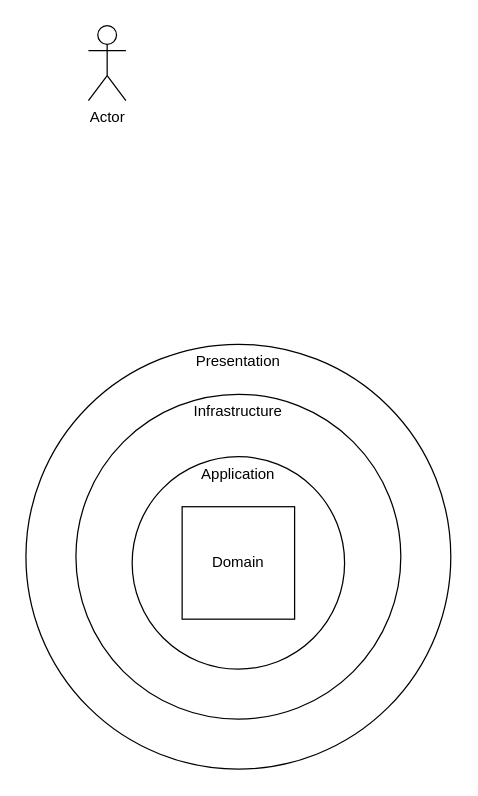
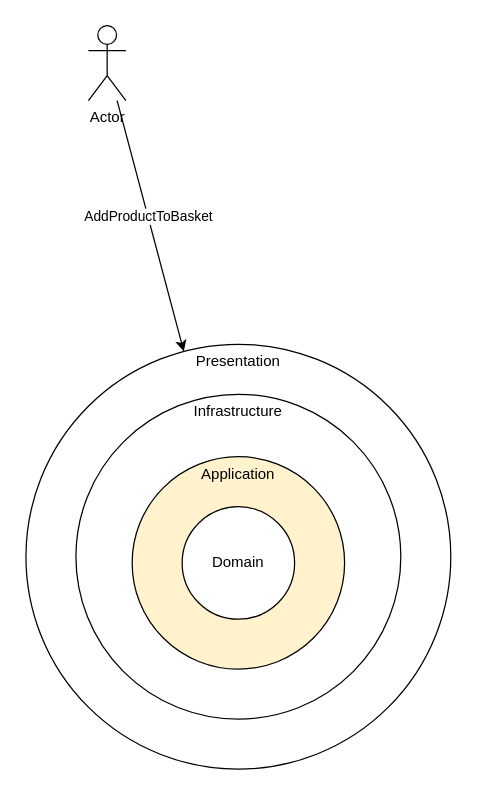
none -> (149, 222)
(238, 475) -> (238, 475)
(238, 563) -> (238, 563)
